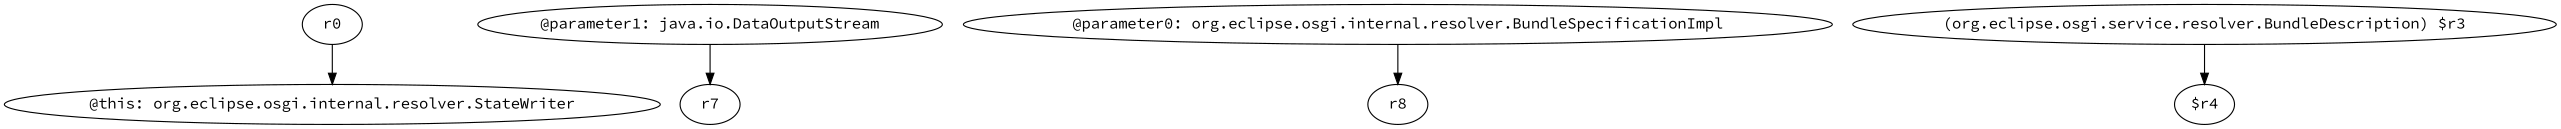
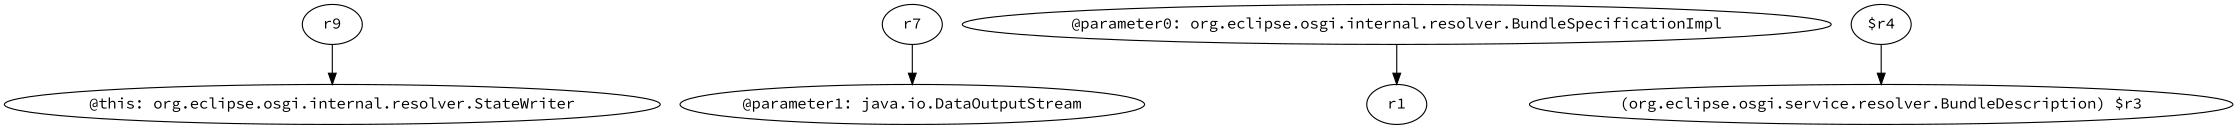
(332, 24) -> (332, 24)
(710, 59) -> (912, 59)
(2205, 59) -> (1881, 59)
(1398, 104) -> (1397, 104)
